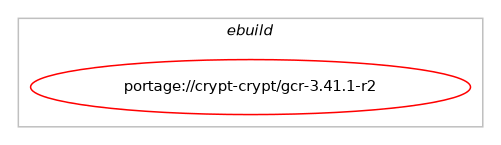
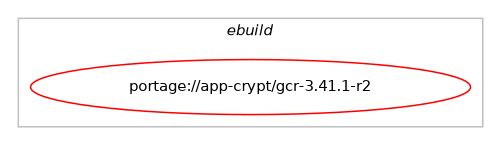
(251, 87) -> (251, 87)
